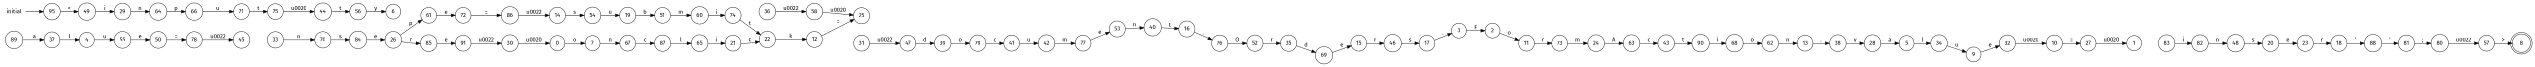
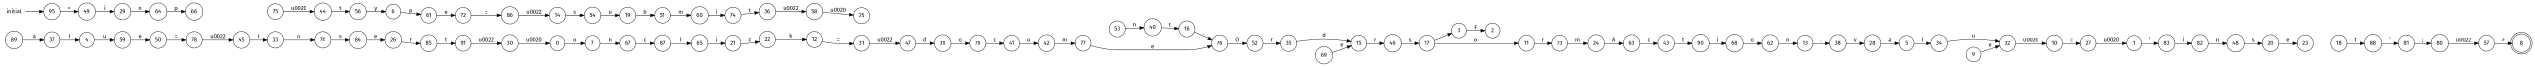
(241, 12) -> none
(748, 26) -> (748, 14)
(410, 29) -> (409, 13)
(836, 29) -> (836, 43)
(1507, 36) -> (1475, 43)
(1098, 37) -> (1149, 50)
(123, 40) -> (123, 40)
none -> (257, 40)
(446, 40) -> (446, 40)
(2356, 40) -> (2356, 40)
none -> (2148, 43)
(2320, 43) -> none
(1304, 48) -> (1322, 39)
(1955, 48) -> (1971, 39)
